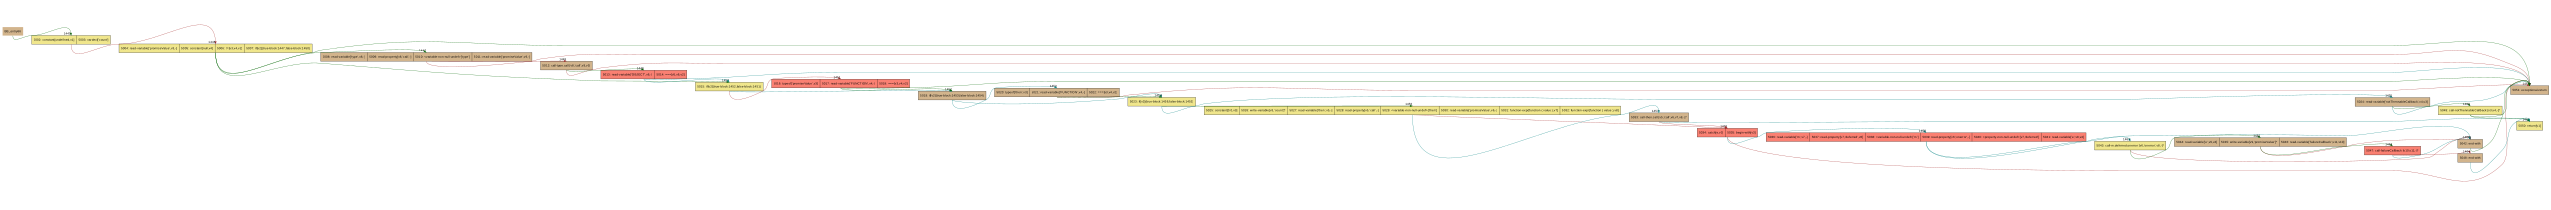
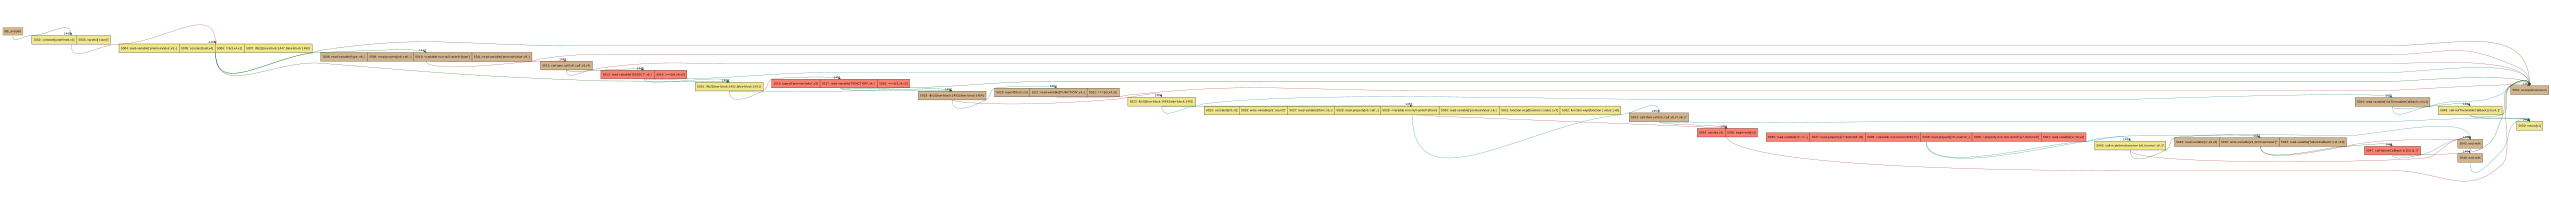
(1108, 97) -> none
(1057, 103) -> (1057, 103)
(1823, 130) -> none
